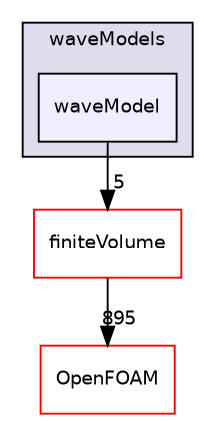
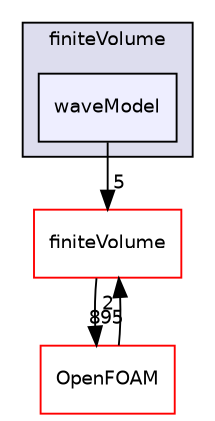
(108, 41) -> (108, 41)
none -> (120, 321)
